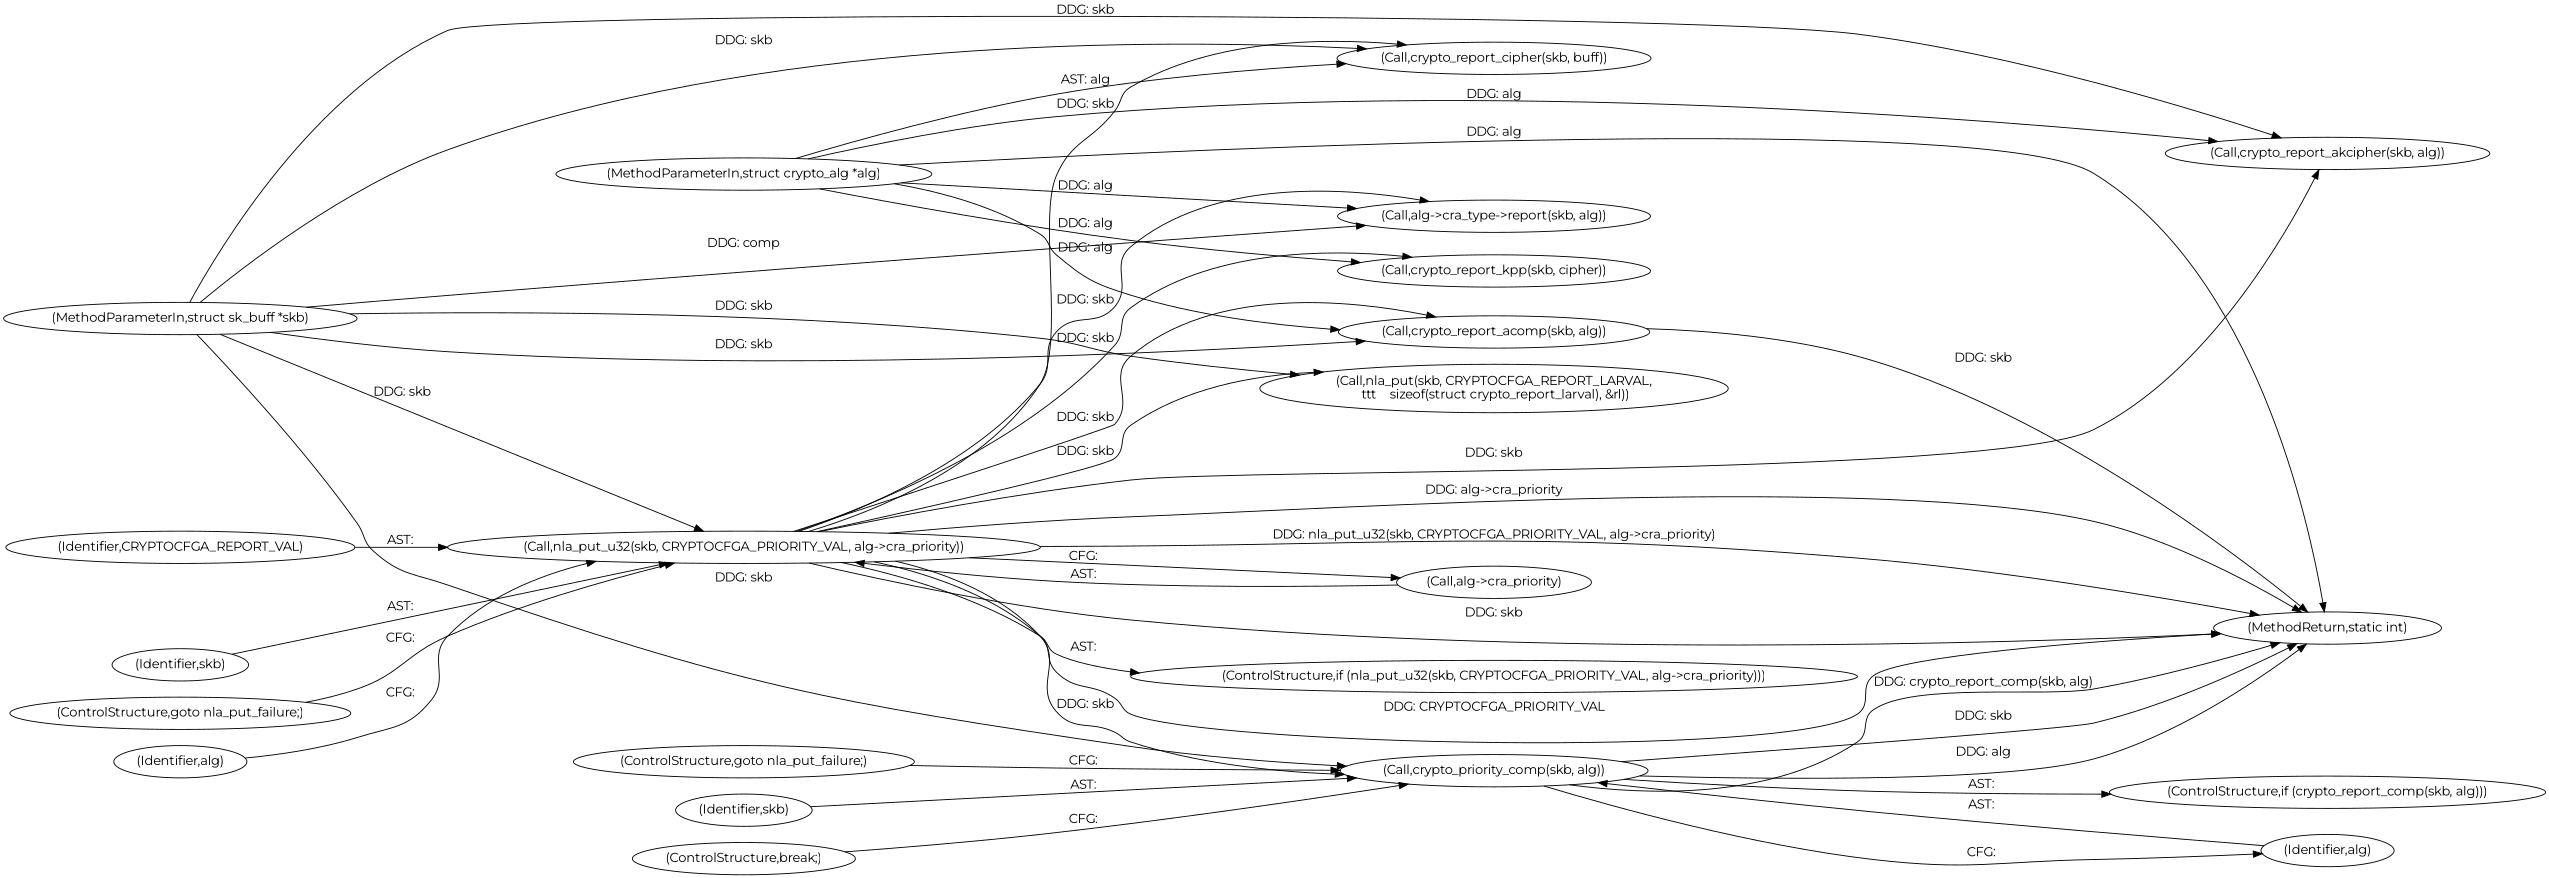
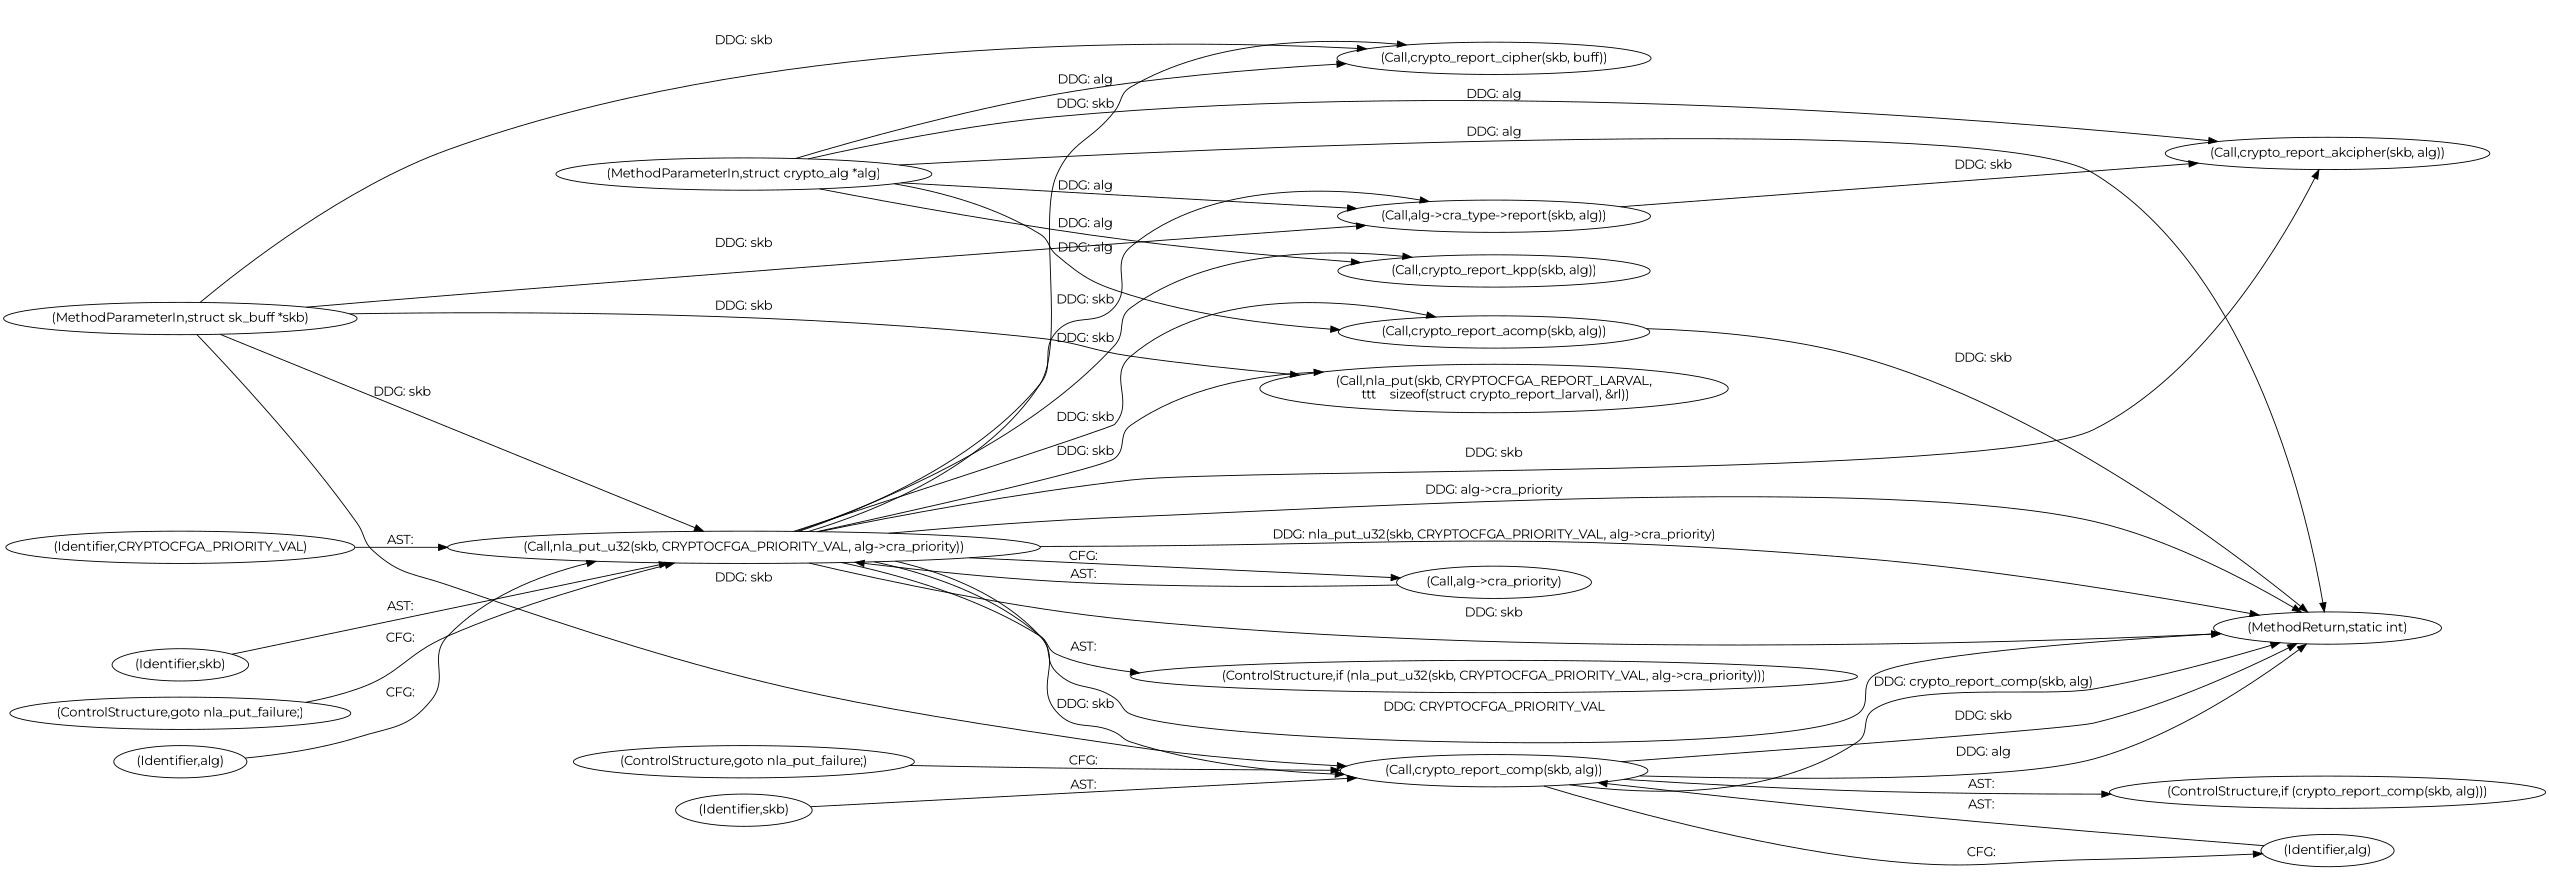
(1176, 17) -> (1905, 185)
(1085, 80) -> (1085, 80)
(744, 244) -> (744, 244)
(1494, 271) -> (1494, 271)
(813, 361) -> none
(180, 547) -> (180, 547)
(1494, 771) -> (1494, 771)
(744, 859) -> none
